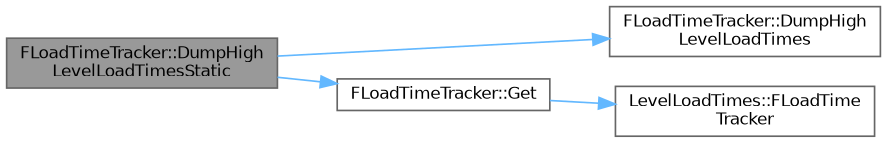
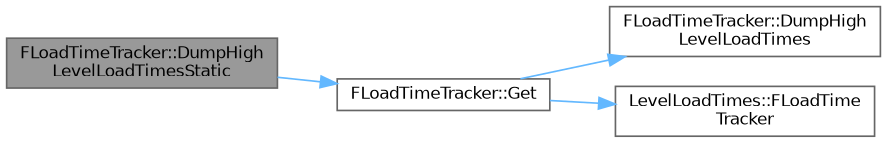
(435, 48) -> (565, 69)
